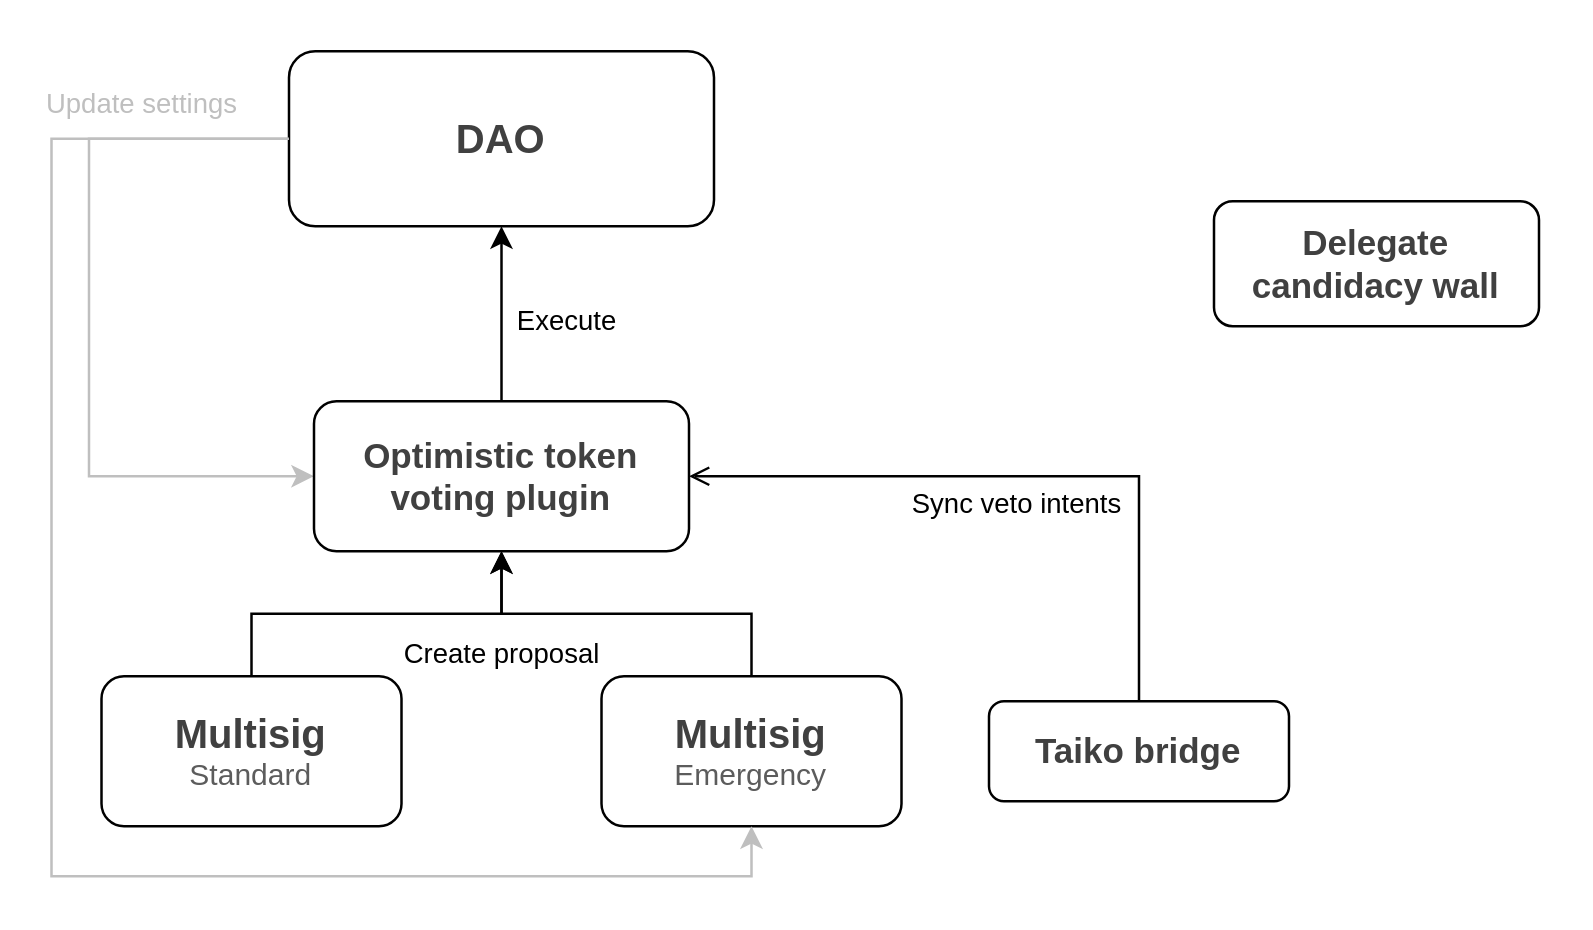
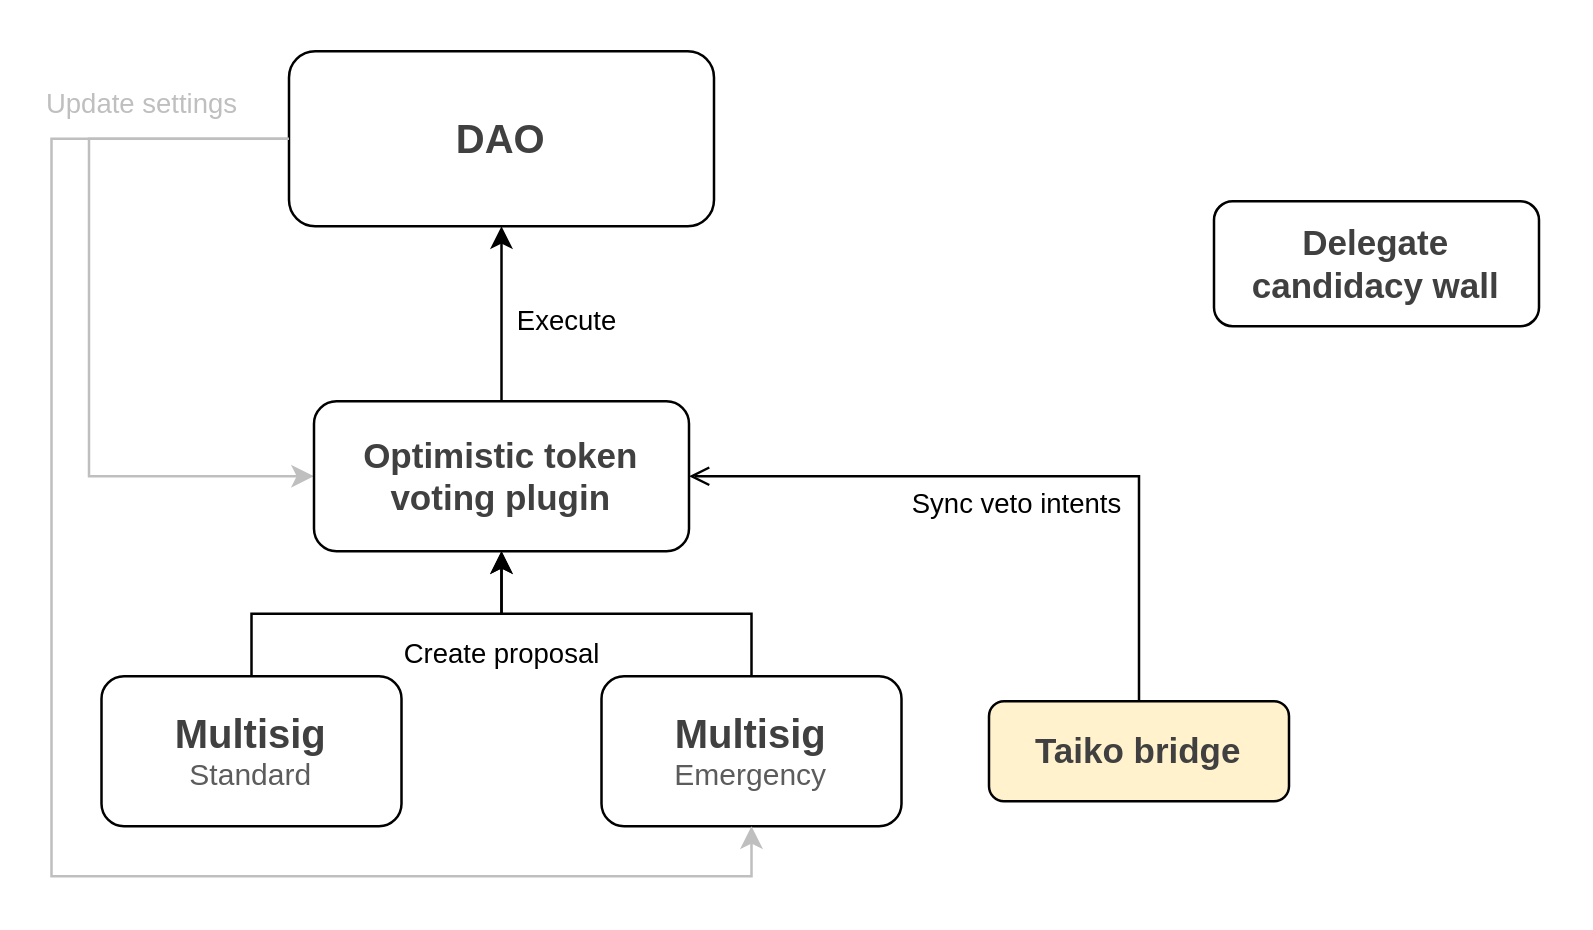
(1139, 751) -> (1139, 751)
